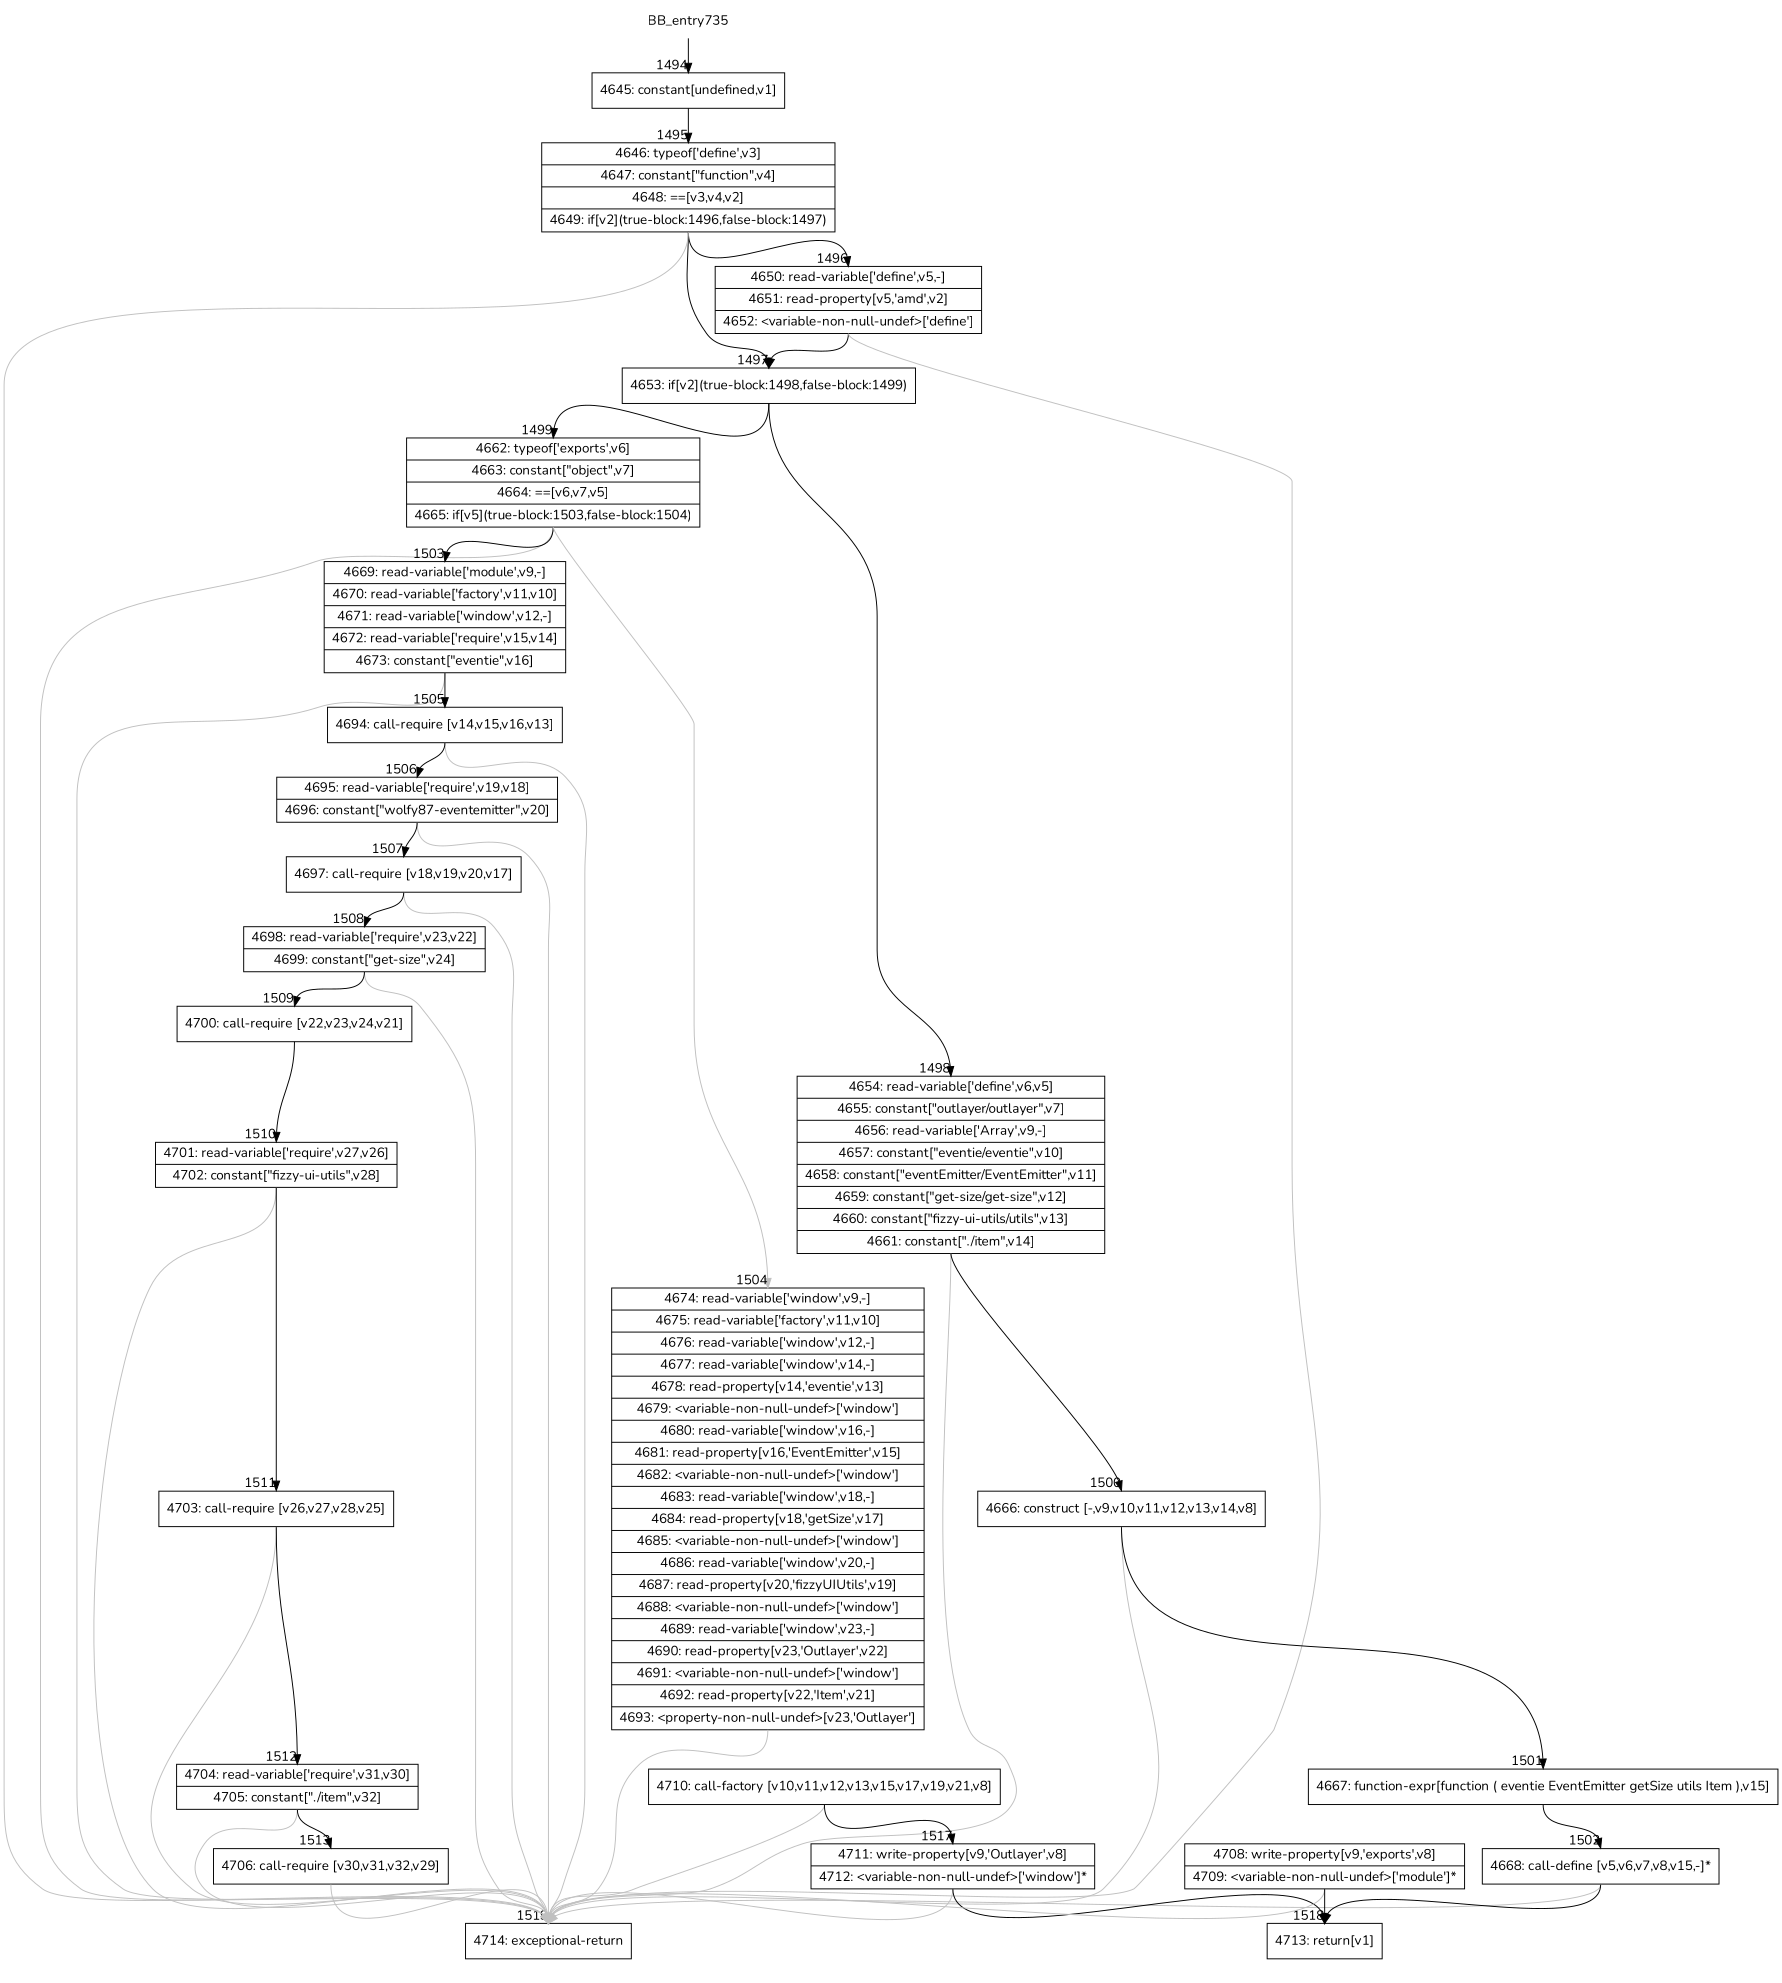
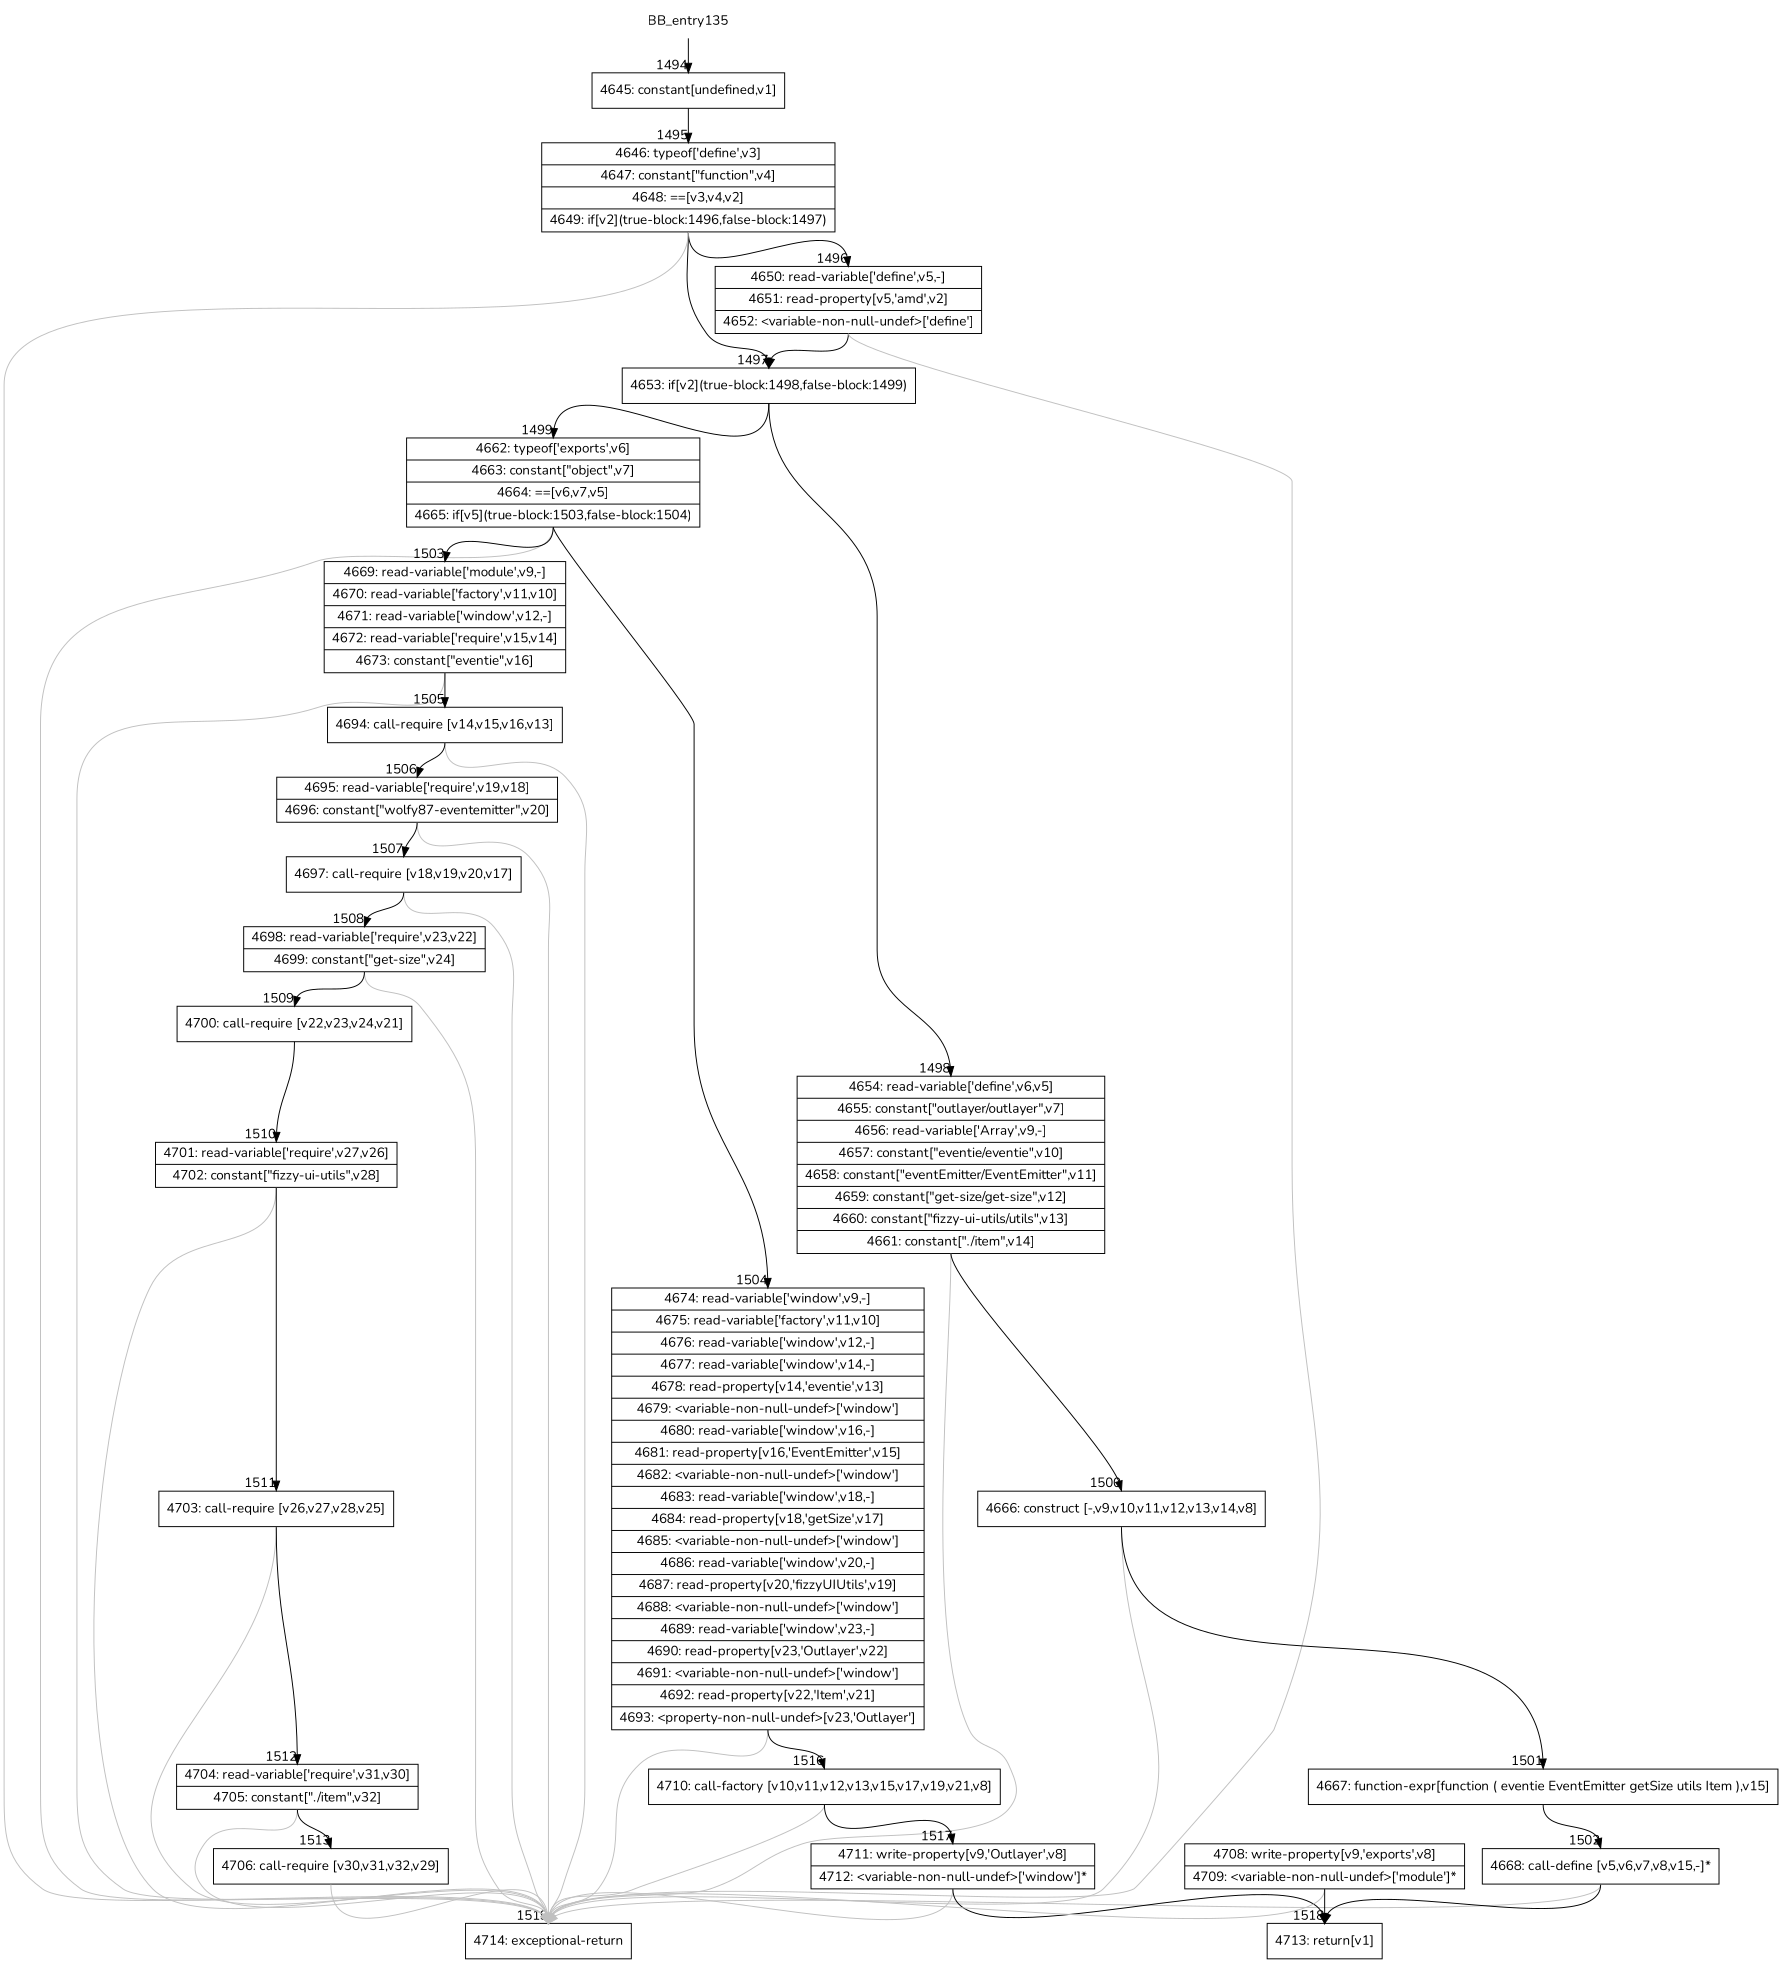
(688, 21) -> (688, 21)
(694, 887) -> (694, 887)
none -> (791, 1748)
